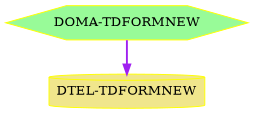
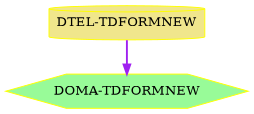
(127, 52) -> (127, 52)
